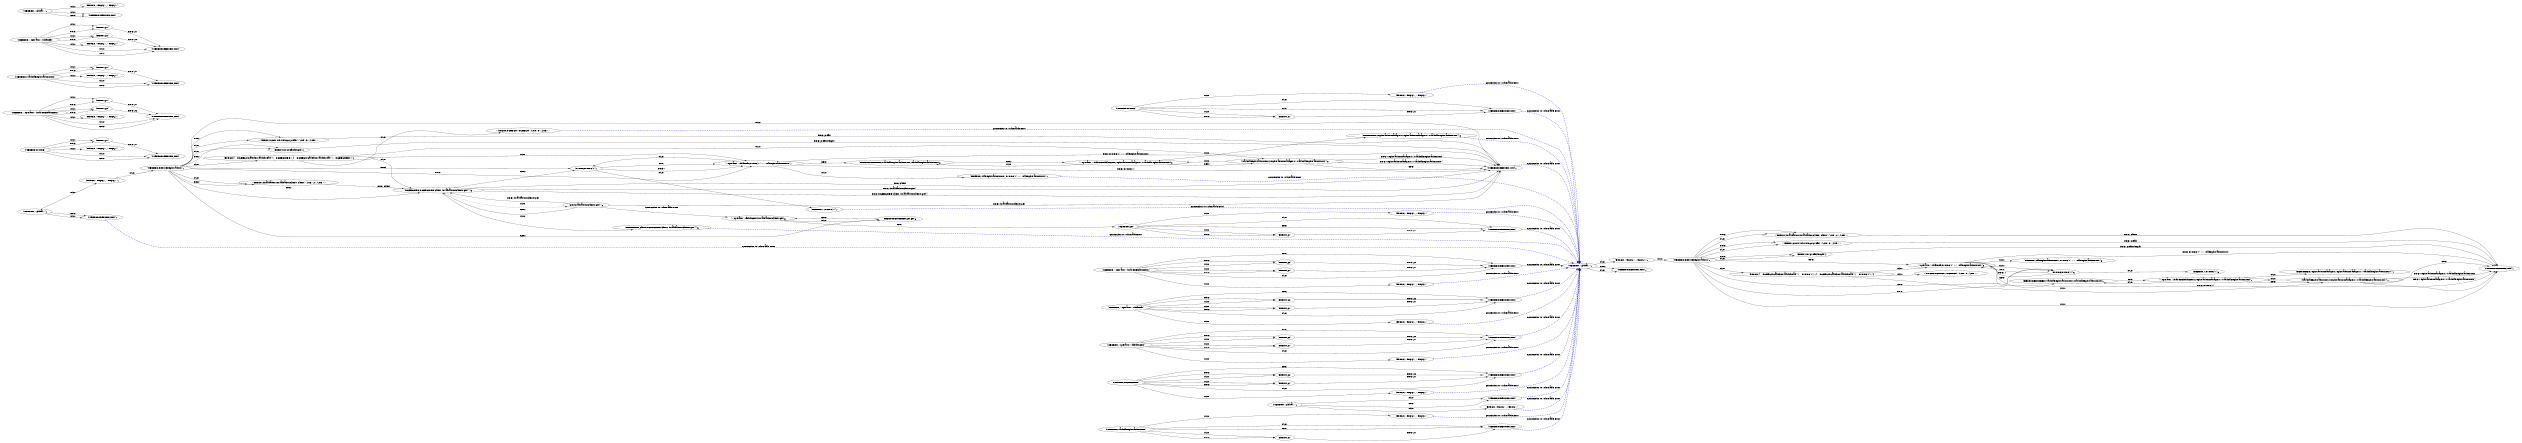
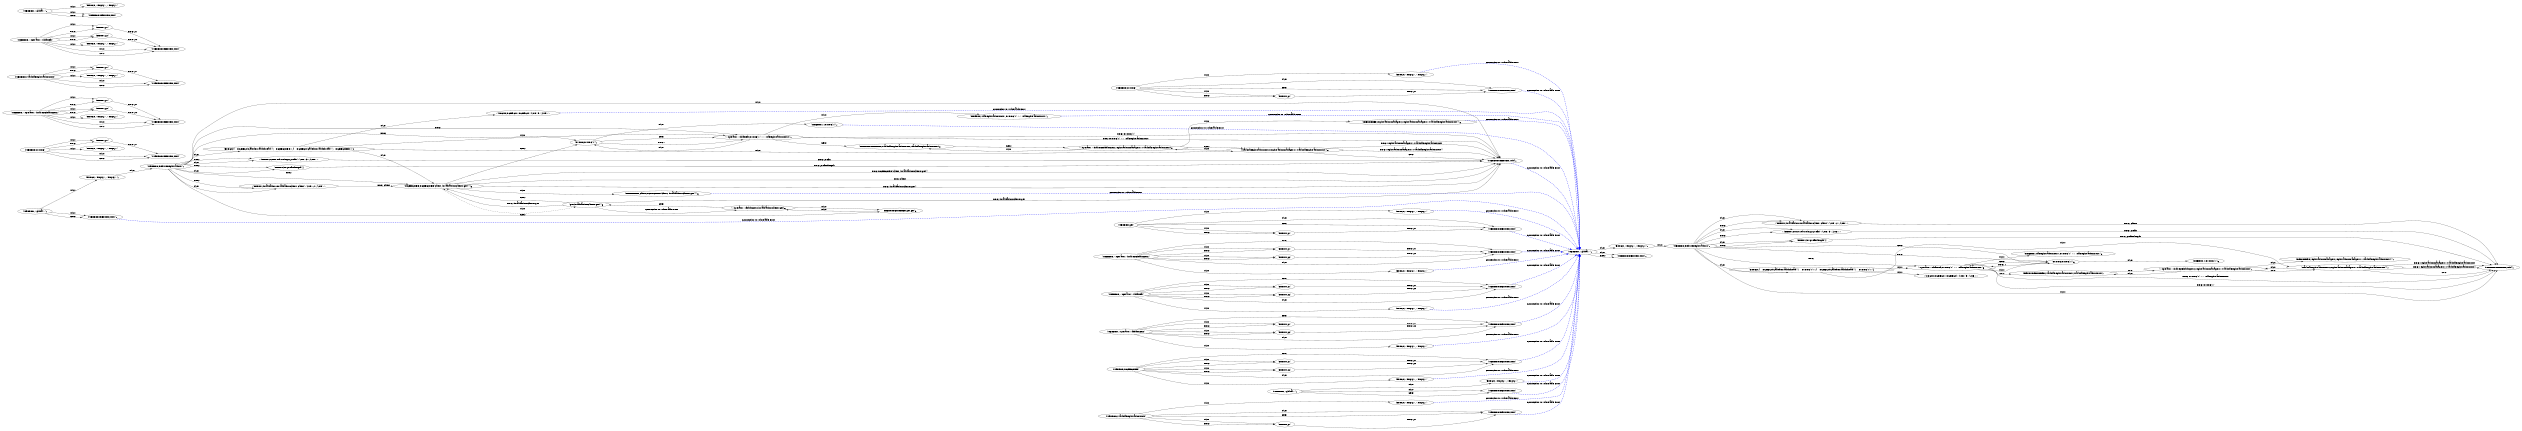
(824, 217) -> (824, 209)
(946, 228) -> (667, 206)
